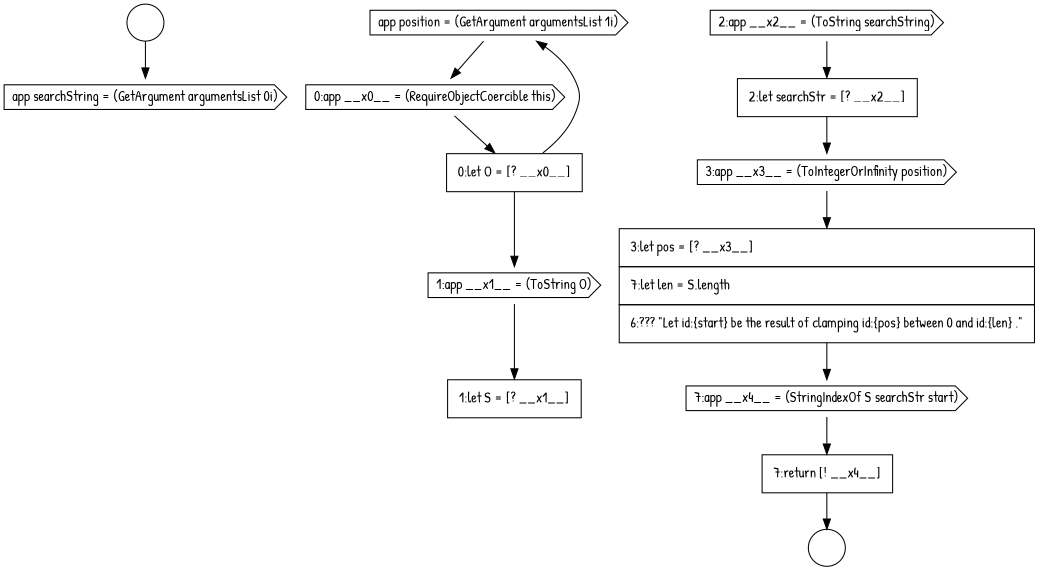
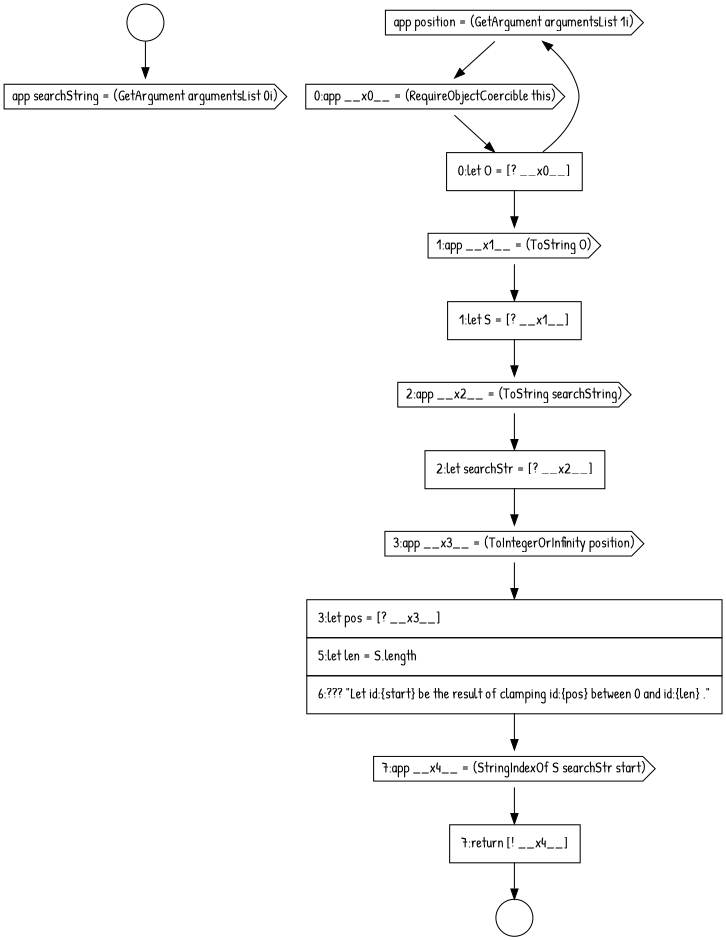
(680, 285) -> (368, 656)
none -> (514, 353)
